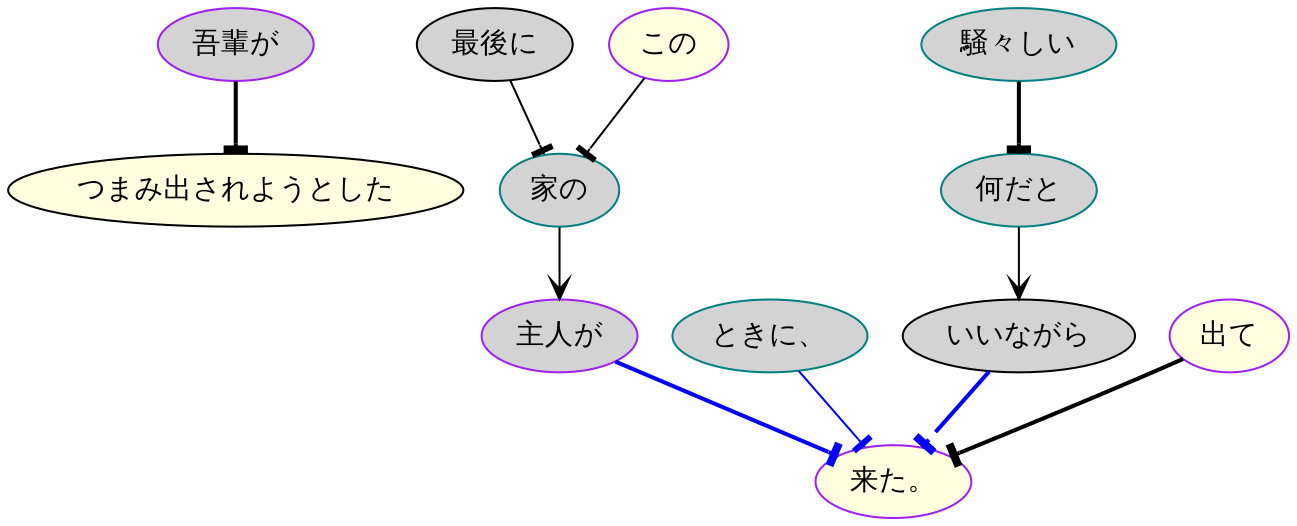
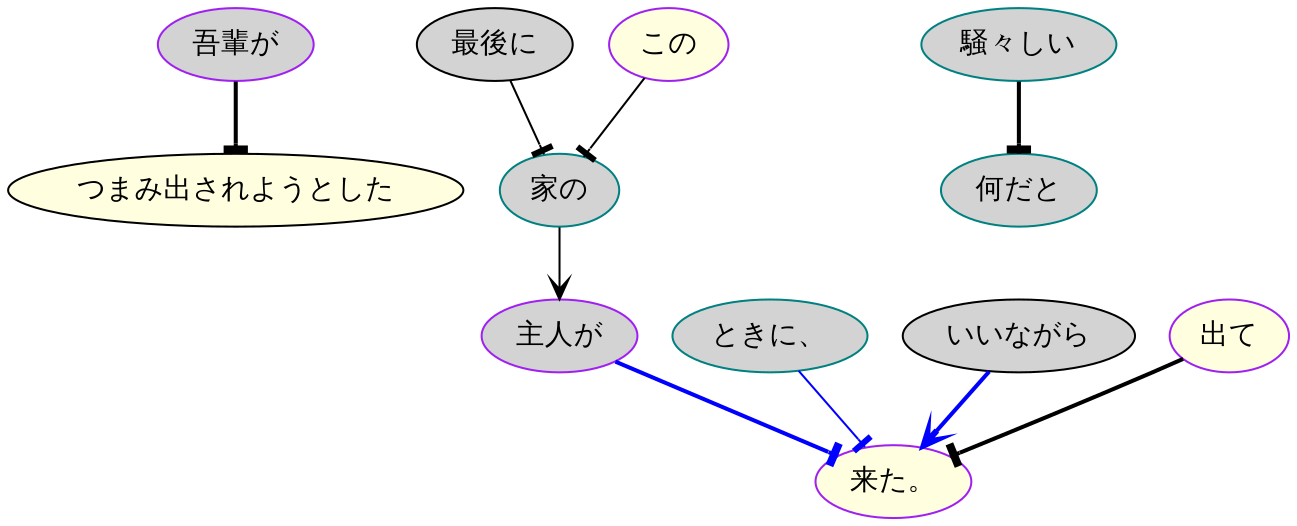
(1019, 253) -> none
(962, 402) -> (962, 402)
